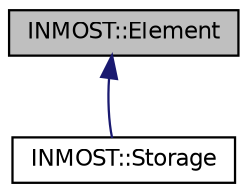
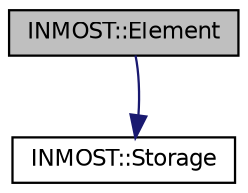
(109, 108) -> (139, 85)
